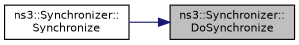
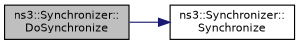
(144, 22) -> (144, 22)
